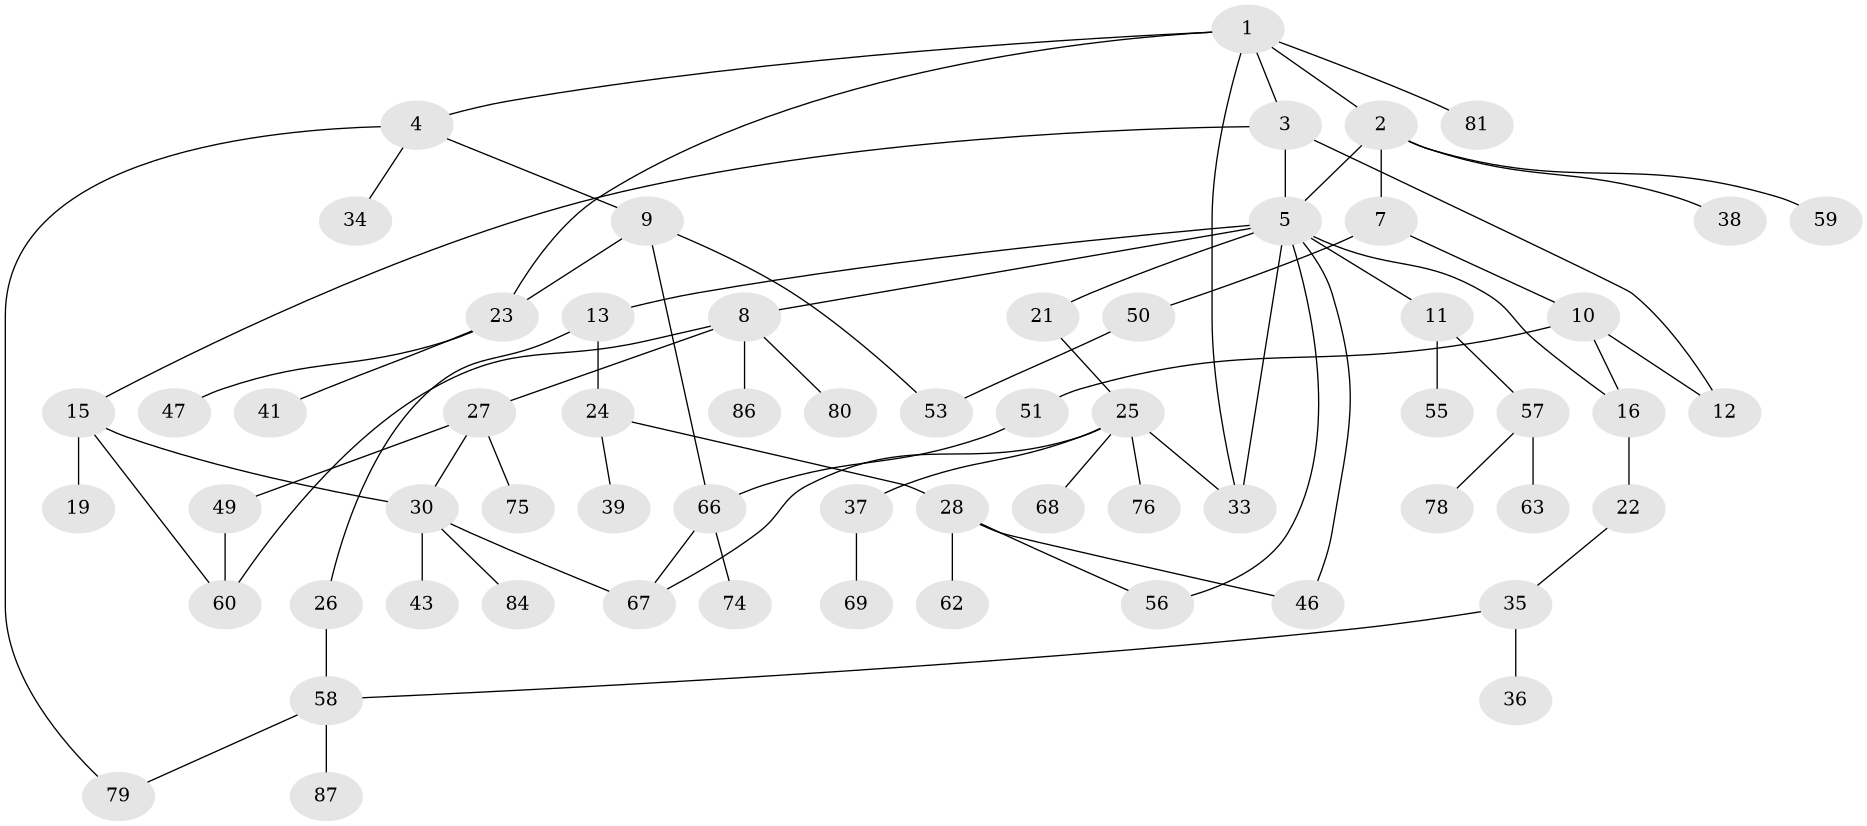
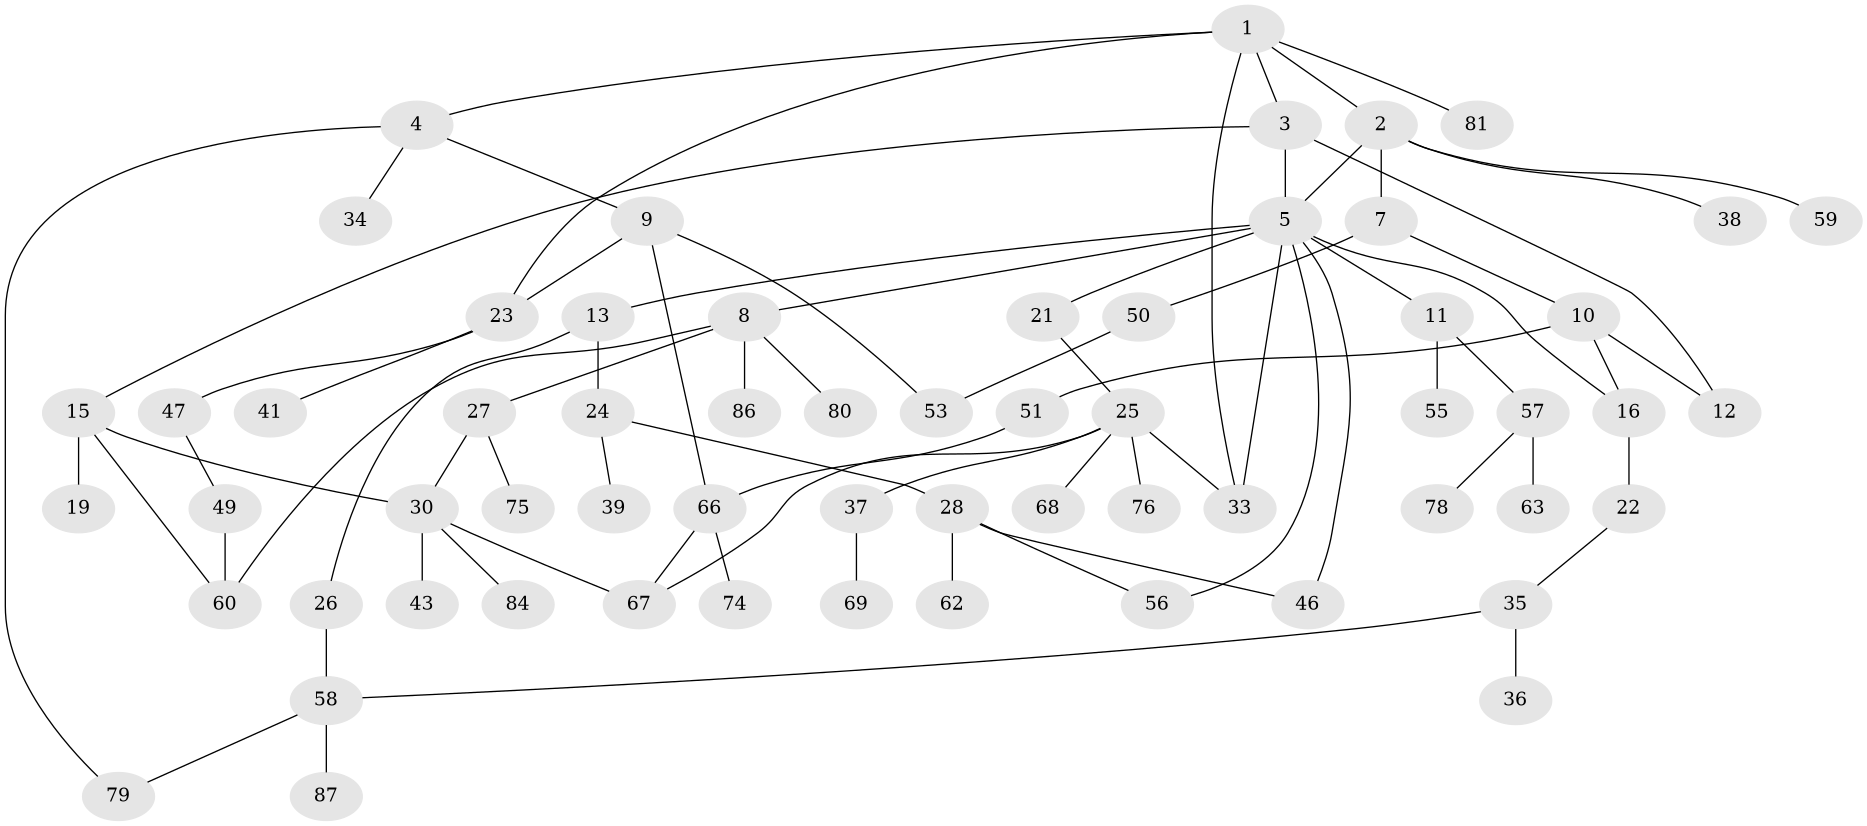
(352, 461) -> (205, 470)
